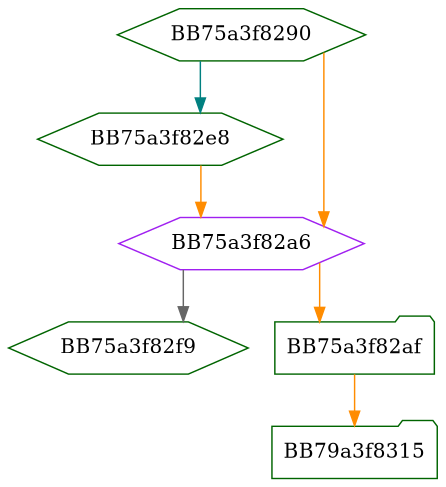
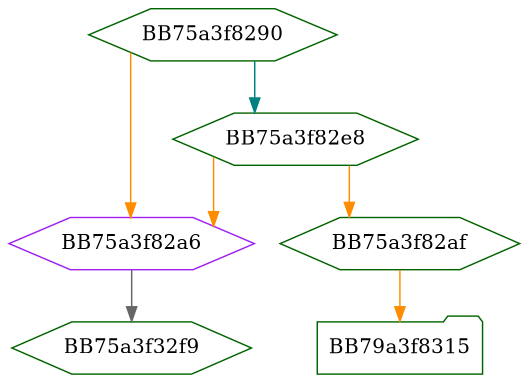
(320, 285) -> (349, 184)
(128, 348) -> (132, 348)
(355, 348) -> (400, 244)
